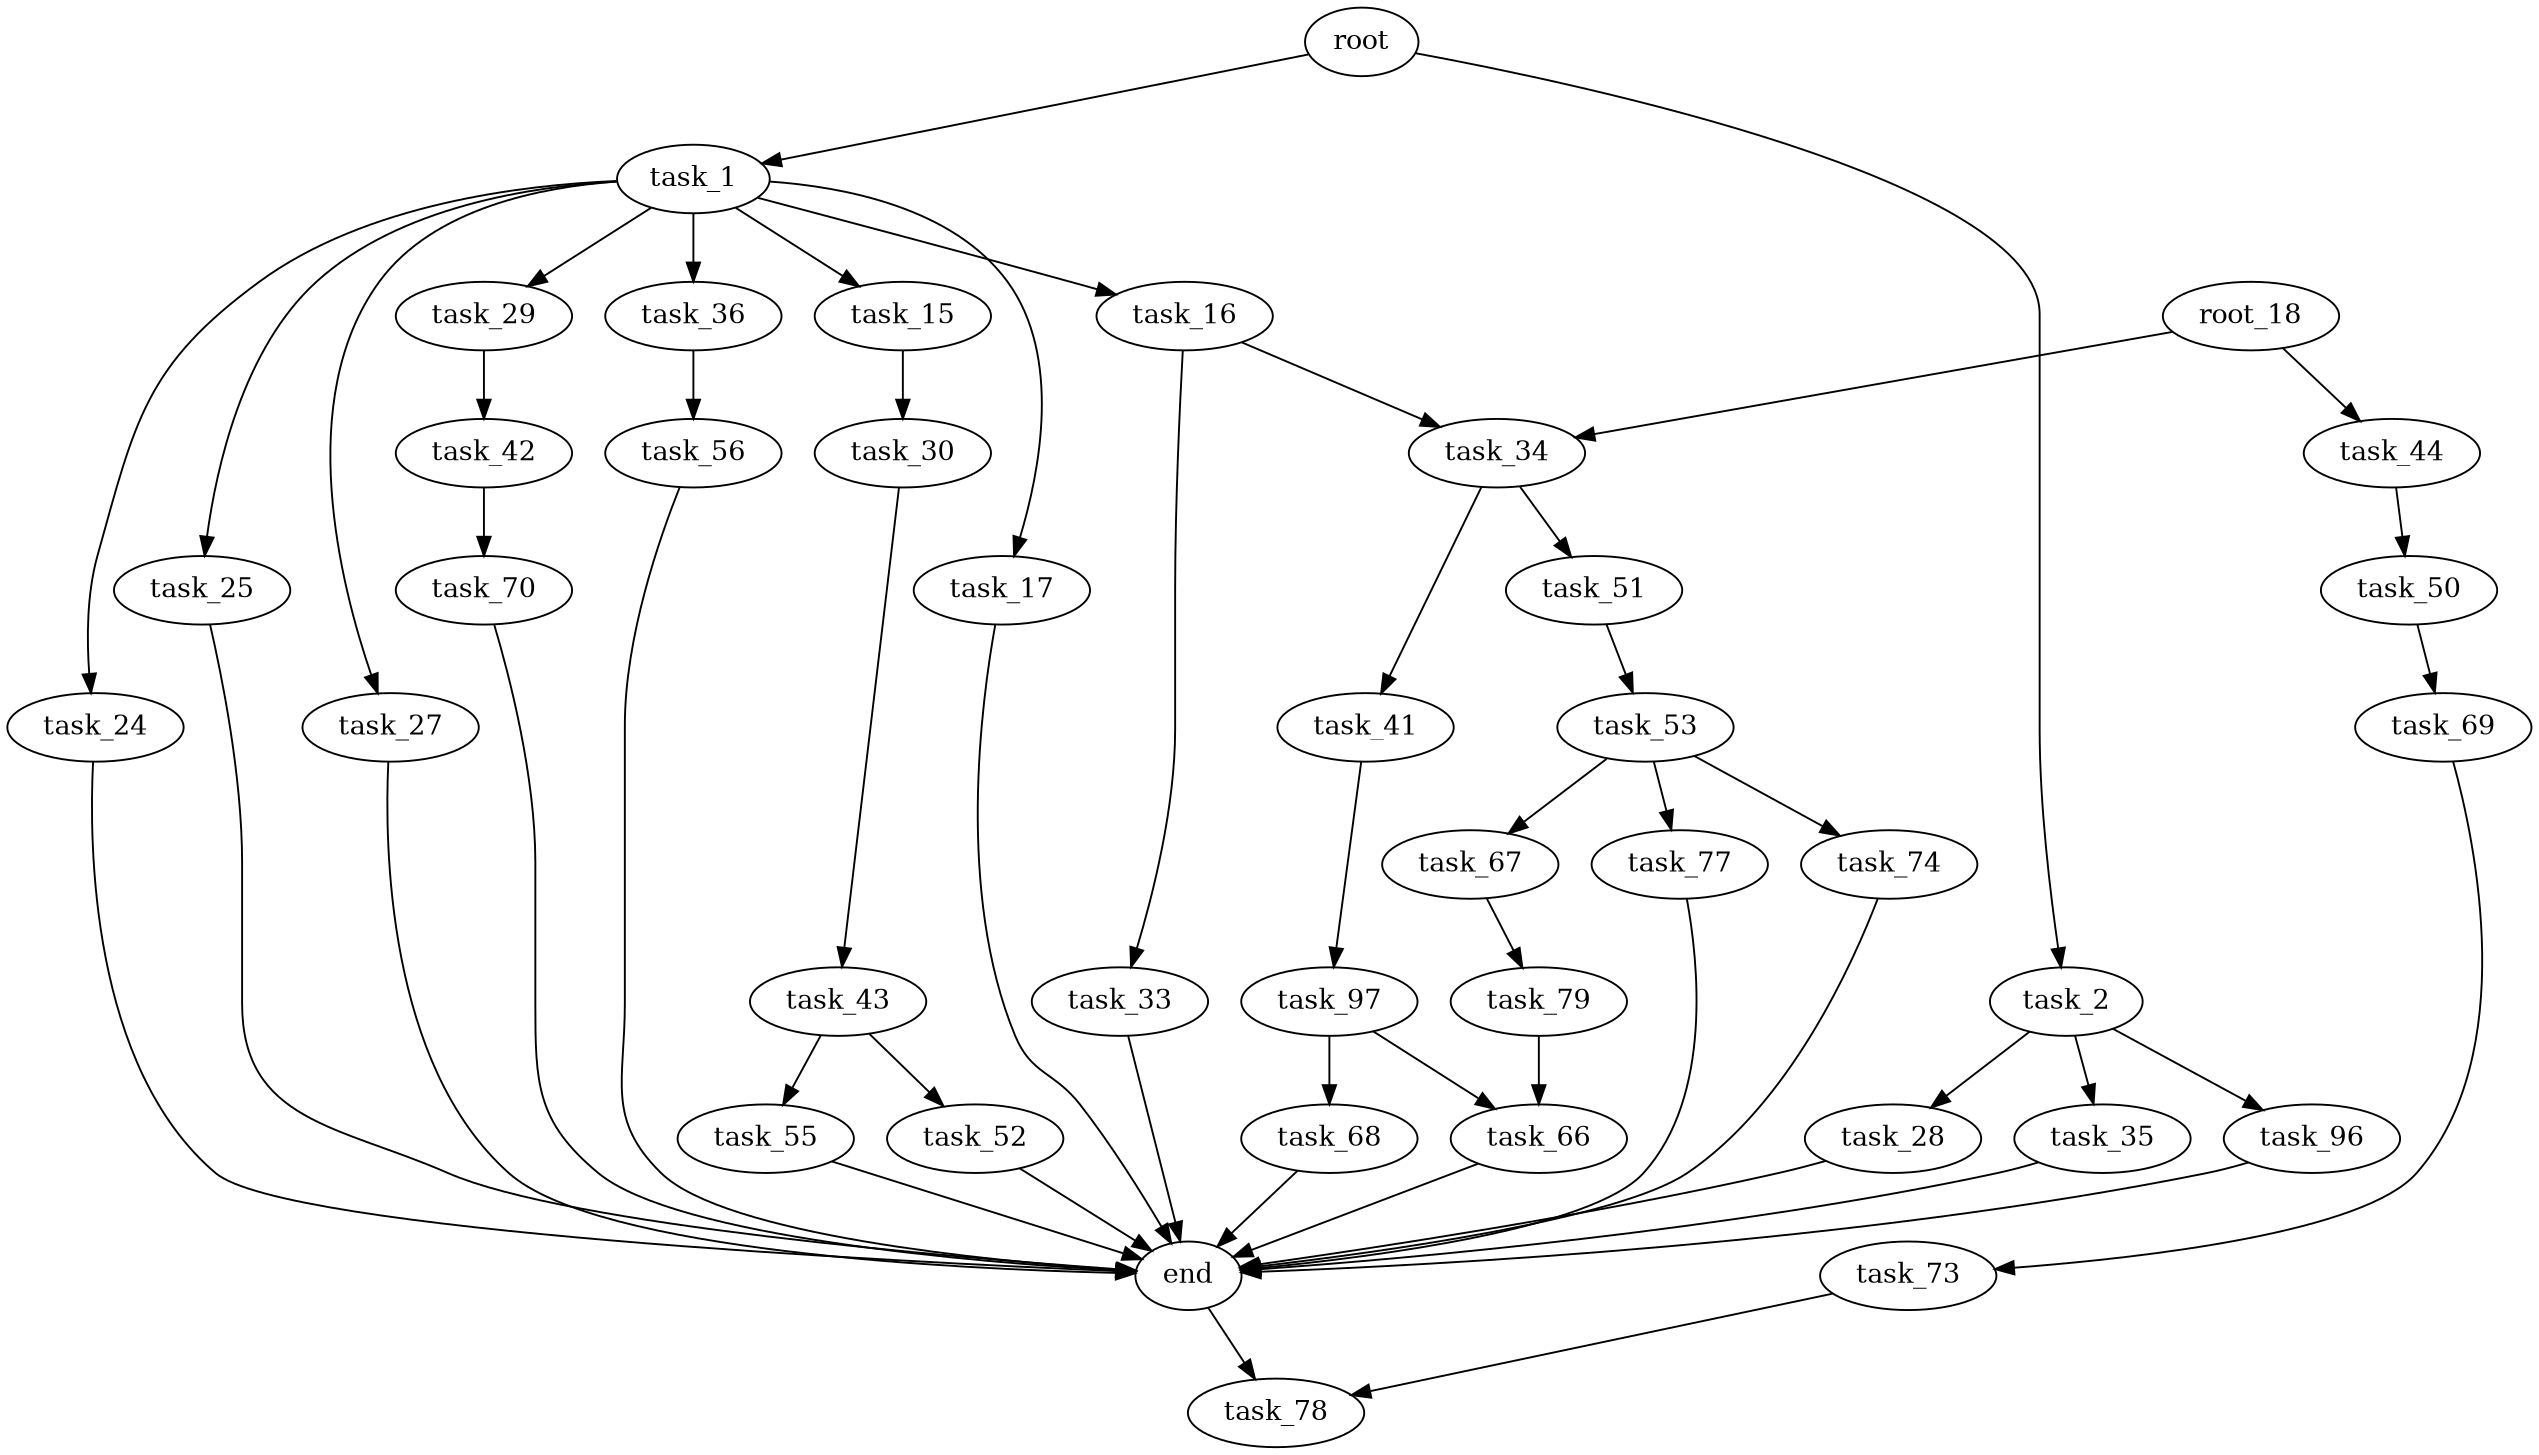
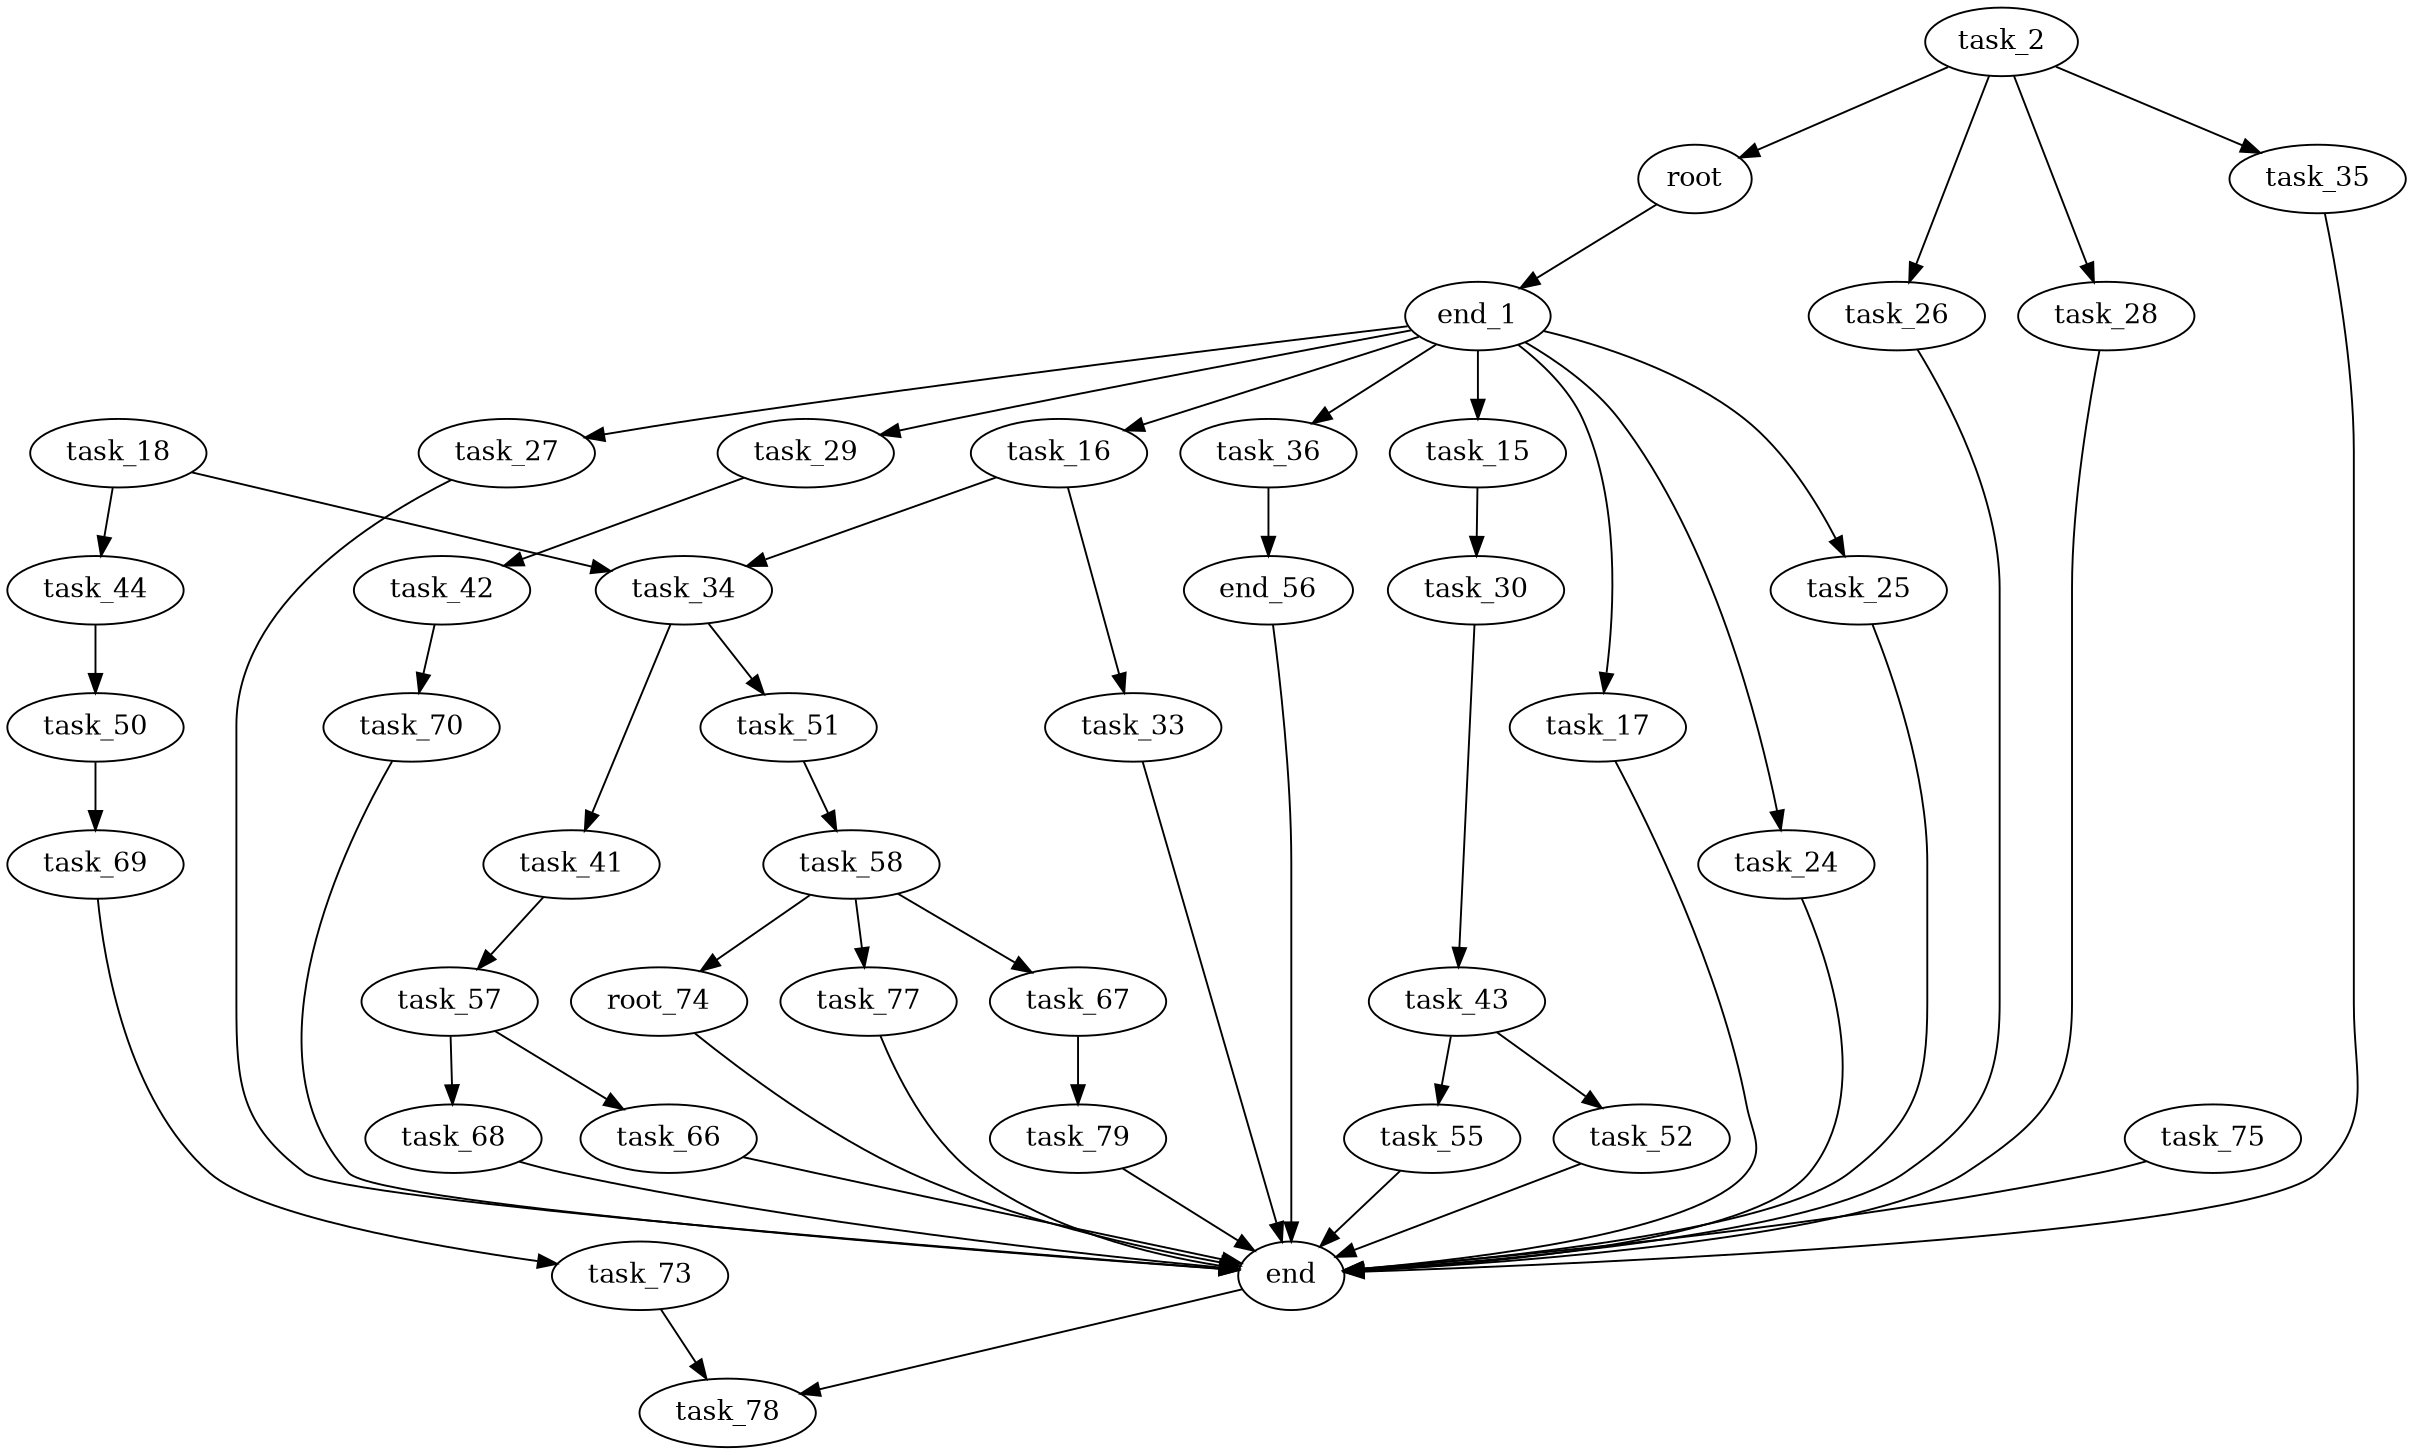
(693, 179) -> (1478, 316)
(2027, 284) -> (1853, 108)
(2251, 316) -> (118, 453)
(693, 453) -> (1268, 590)
(1645, 727) -> (851, 864)
(1889, 864) -> (659, 1002)
(1329, 1002) -> (450, 1002)
(1539, 1061) -> (1180, 1205)
none -> (2213, 1139)
(2312, 1139) -> (1897, 316)
